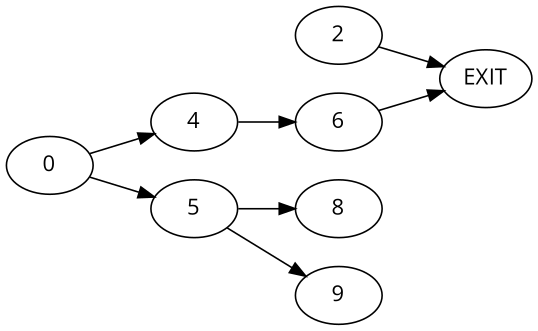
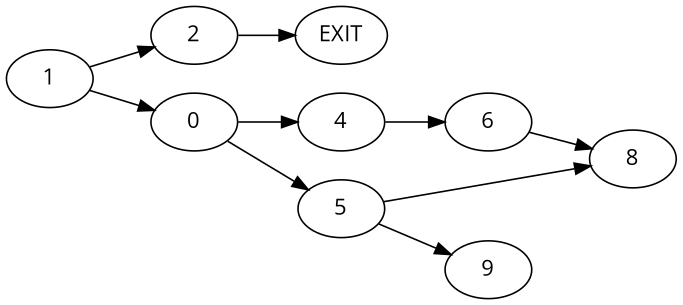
none -> (50, 79)
(404, 103) -> (553, 138)
